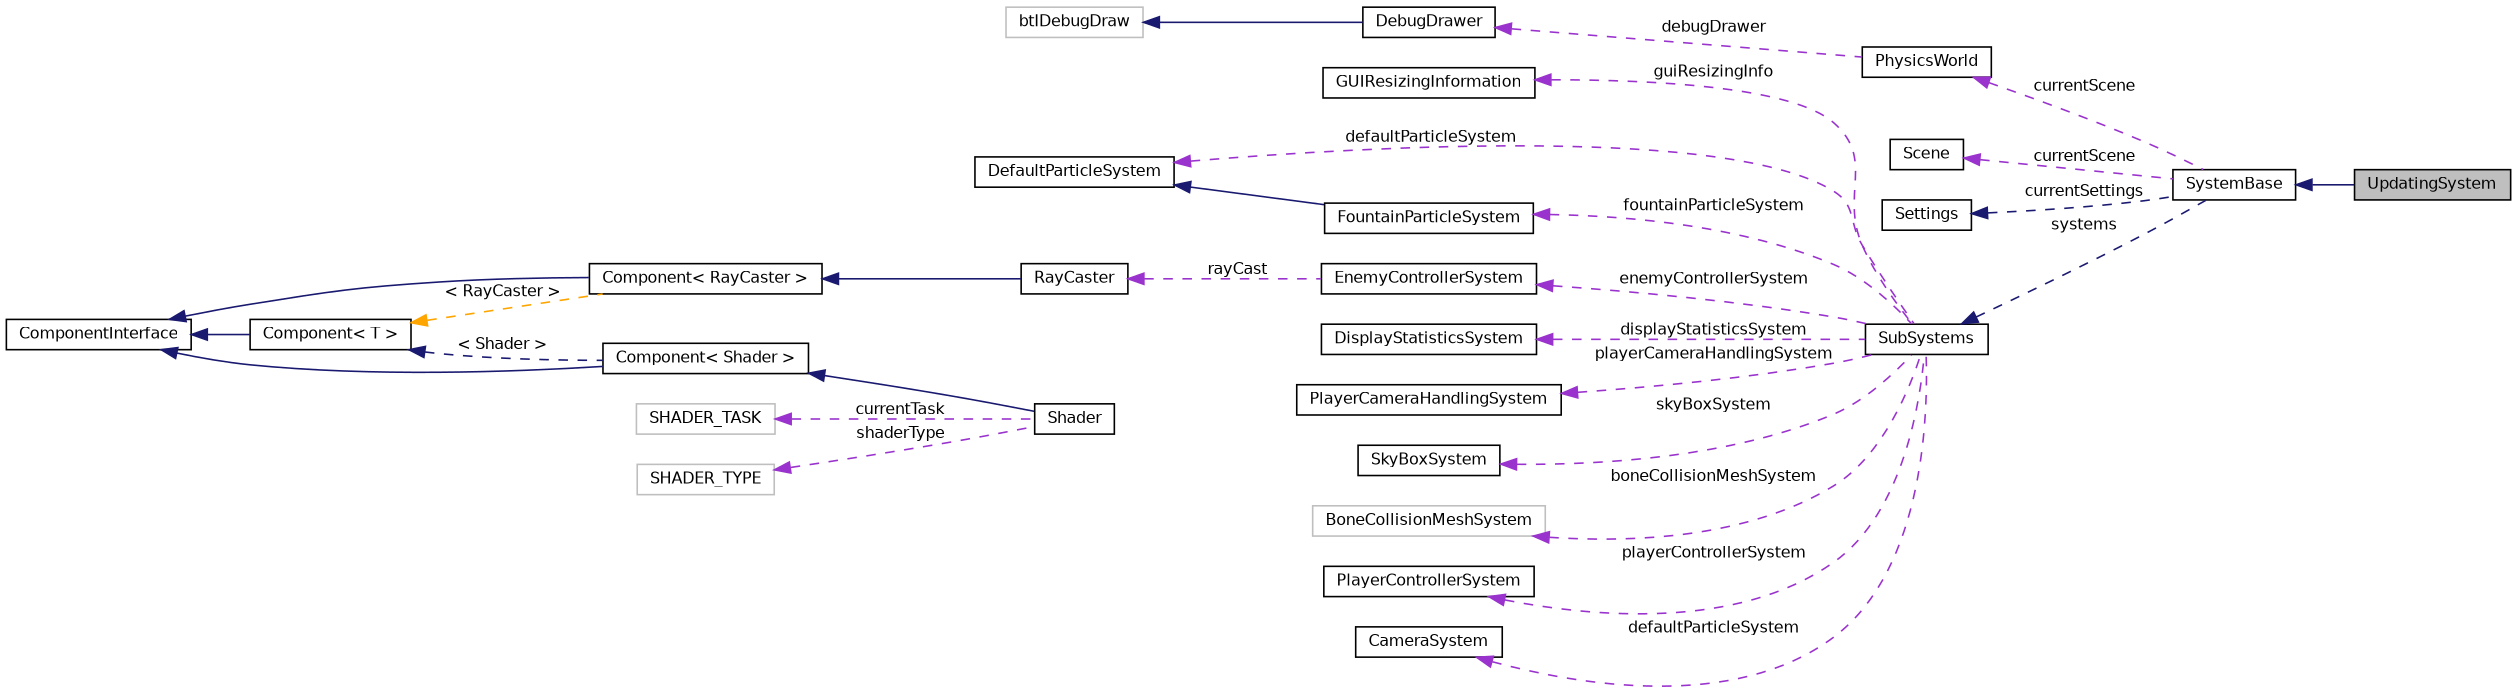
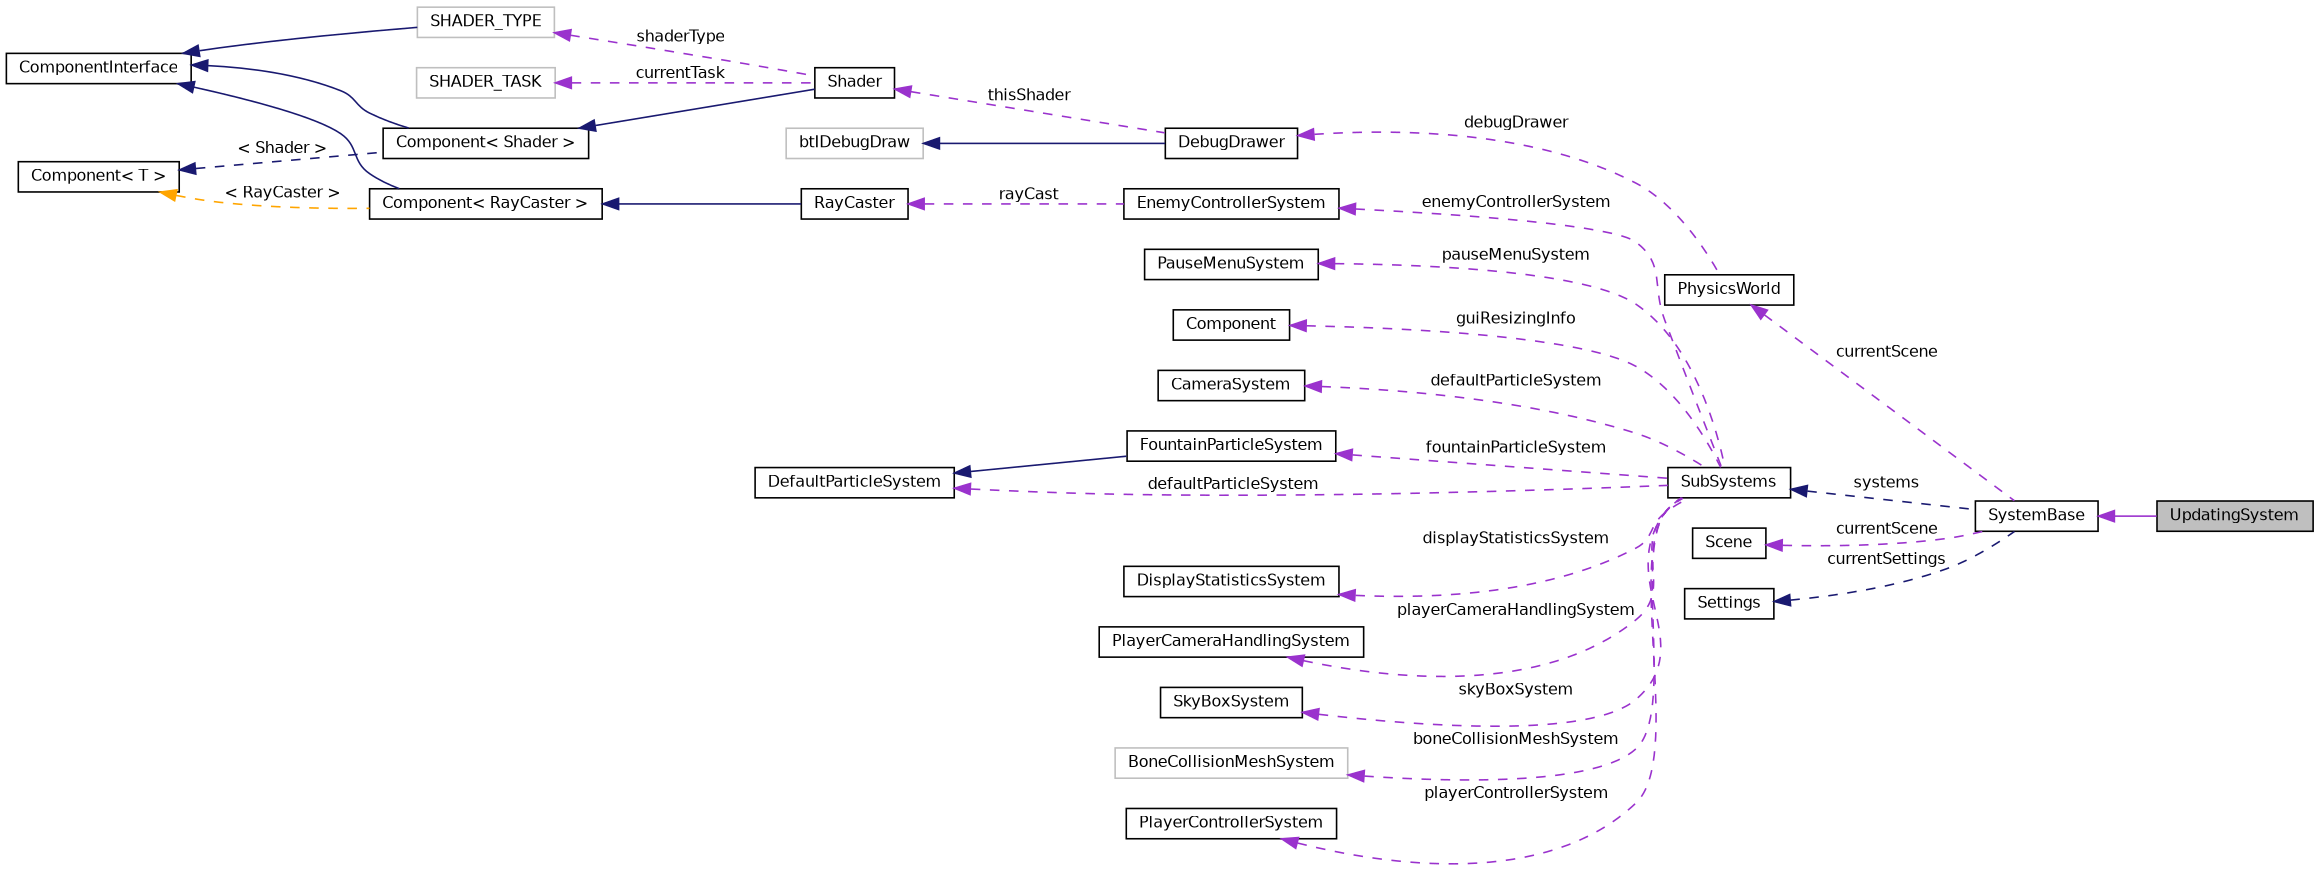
(1429, 83) -> (1231, 325)
none -> (1038, 112)
(2333, 185) -> (2136, 516)
none -> (1231, 264)
(229, 335) -> (308, 37)
